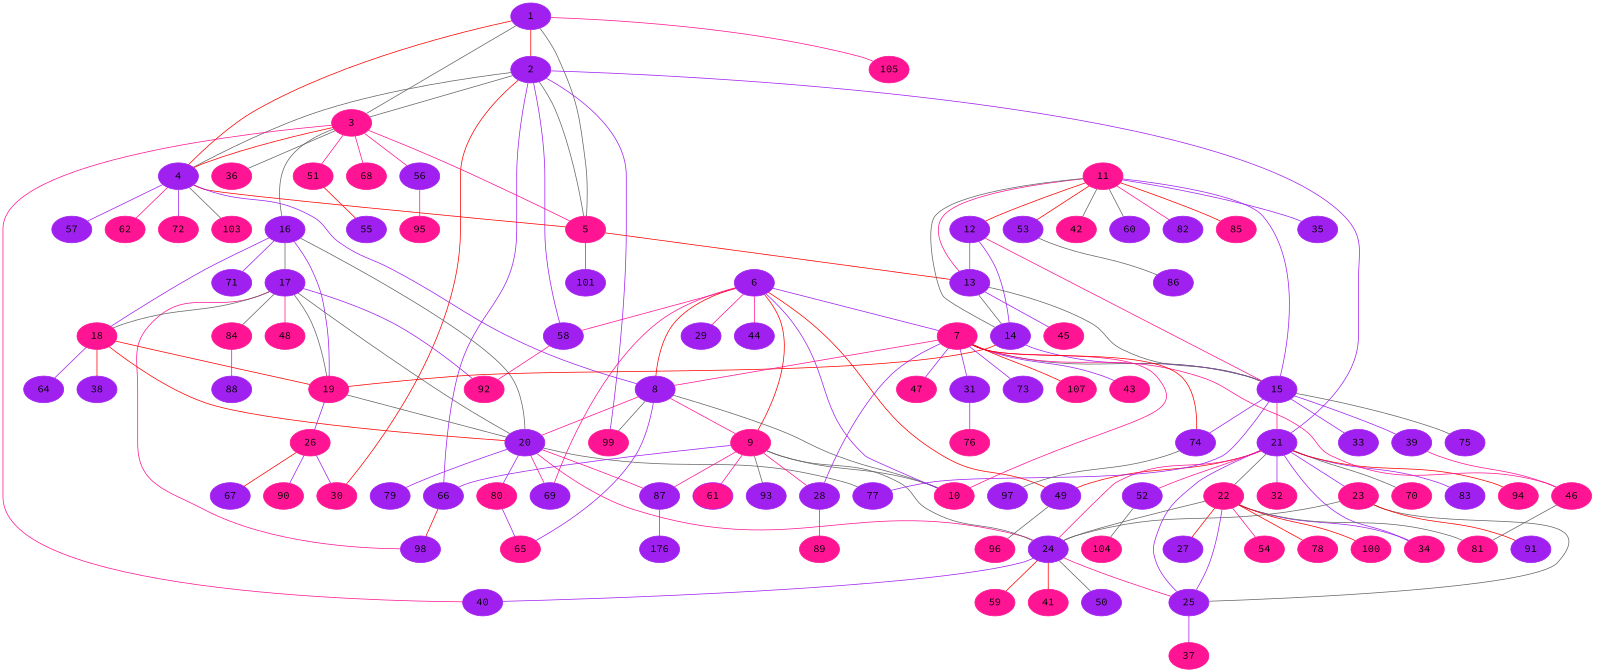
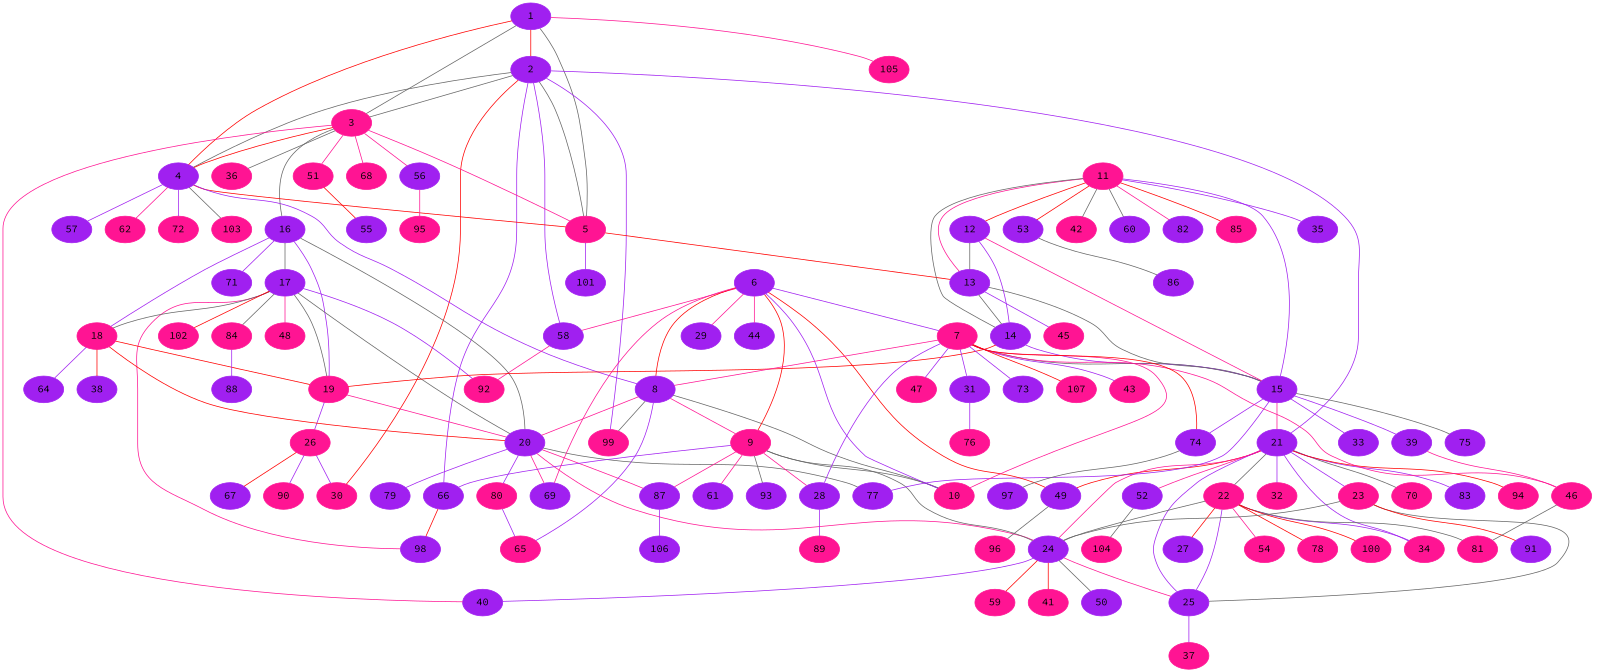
none -> (178, 336)
(427, 416) -> (427, 416)
(713, 496) -> (713, 496)
(660, 549) -> (660, 549)
